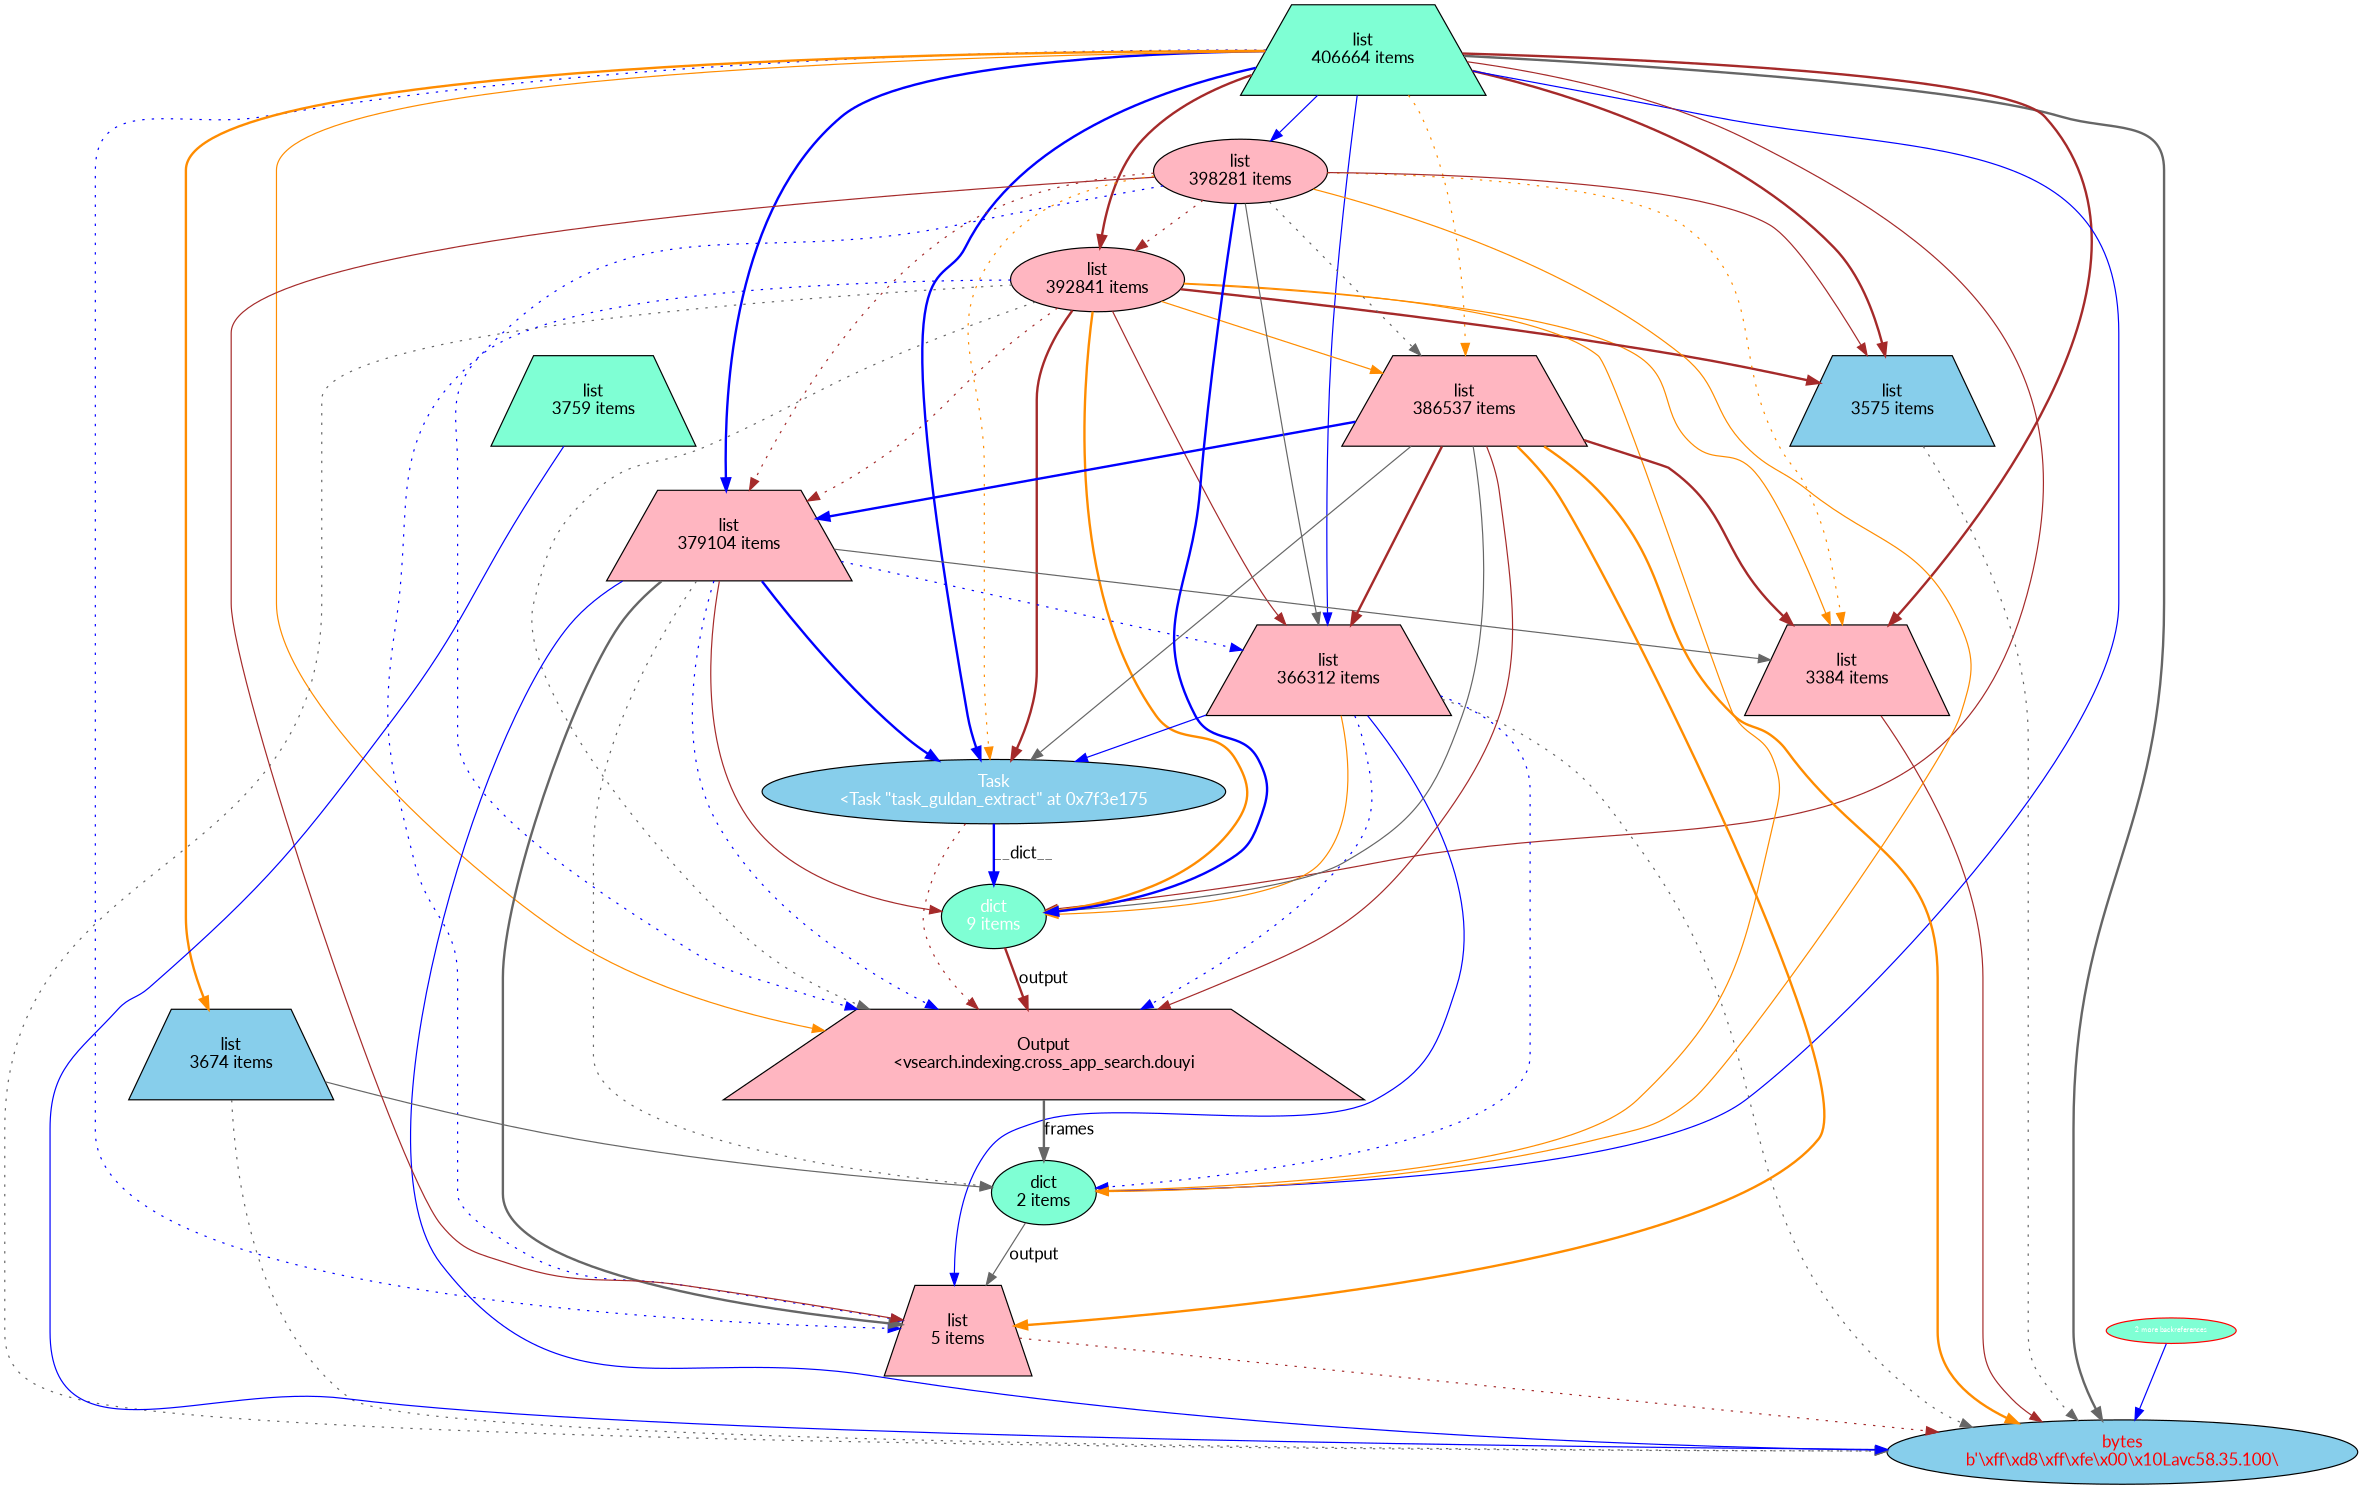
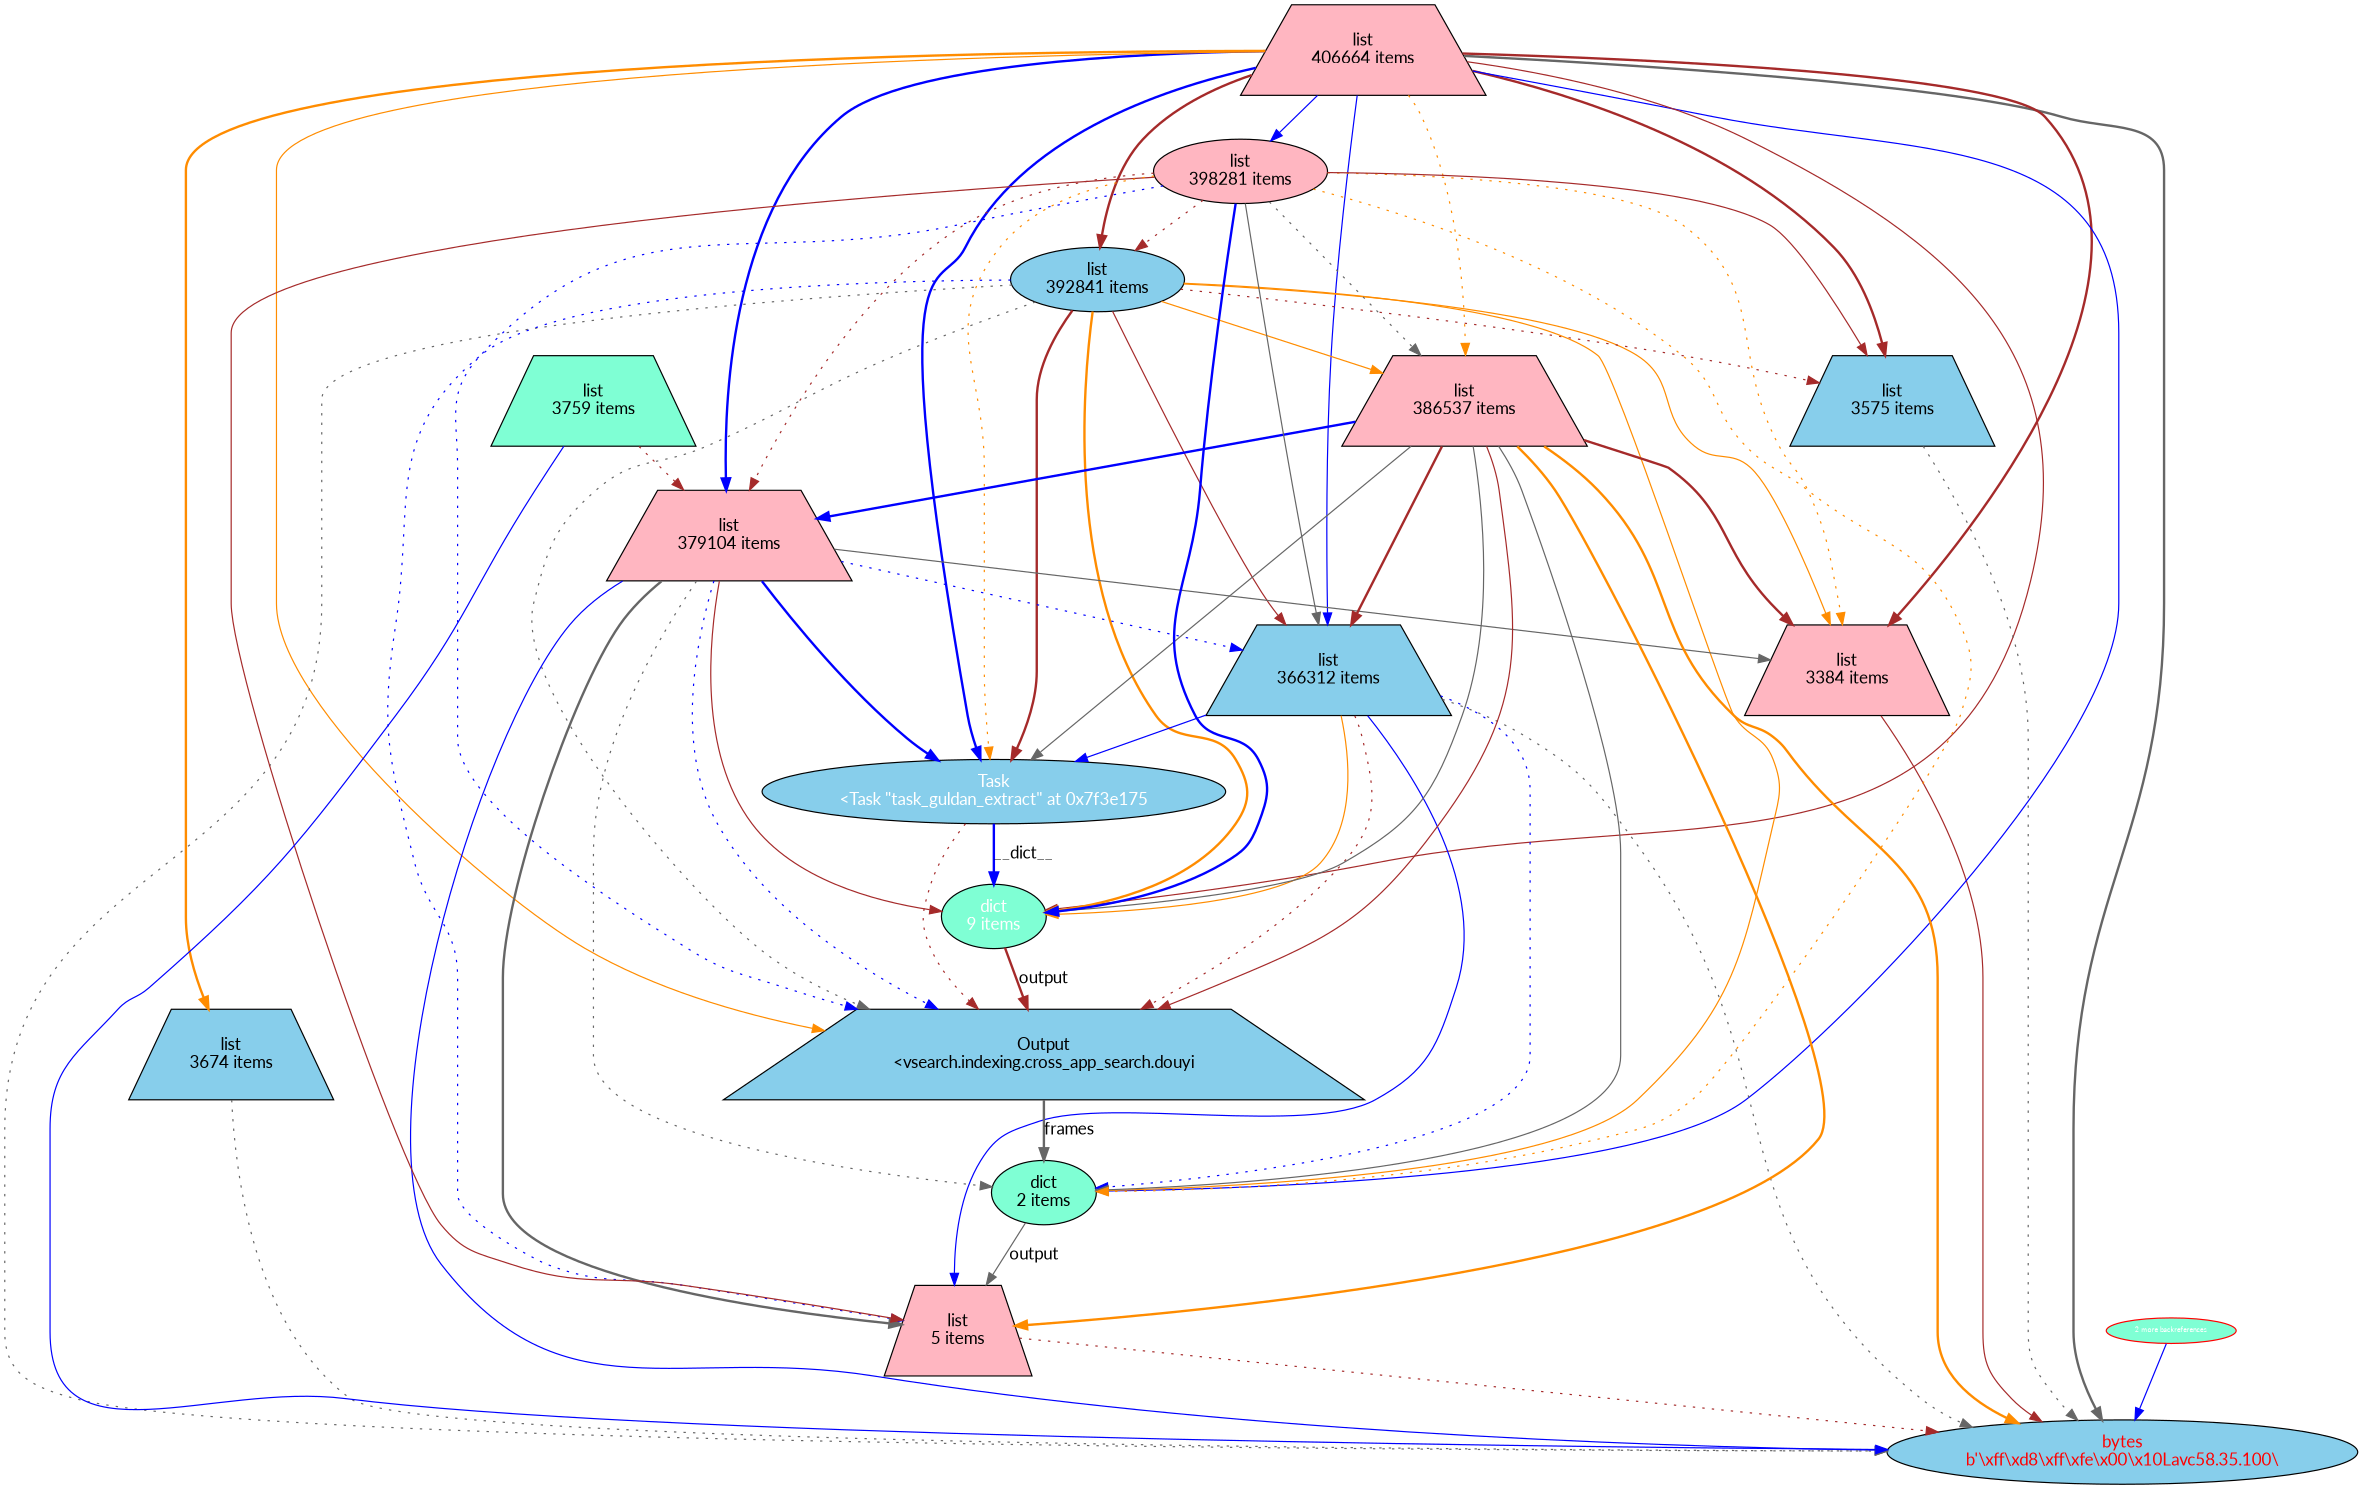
(1363, 50) -> (1363, 50)
(1098, 280) -> (1098, 280)
(1495, 327) -> (1495, 327)
(942, 407) -> (662, 468)
(95, 474) -> none
(1329, 670) -> (1329, 670)
(1892, 831) -> (1892, 831)
(1314, 892) -> (1314, 892)
(1044, 1054) -> (1044, 1054)
(650, 1151) -> (1621, 1017)
